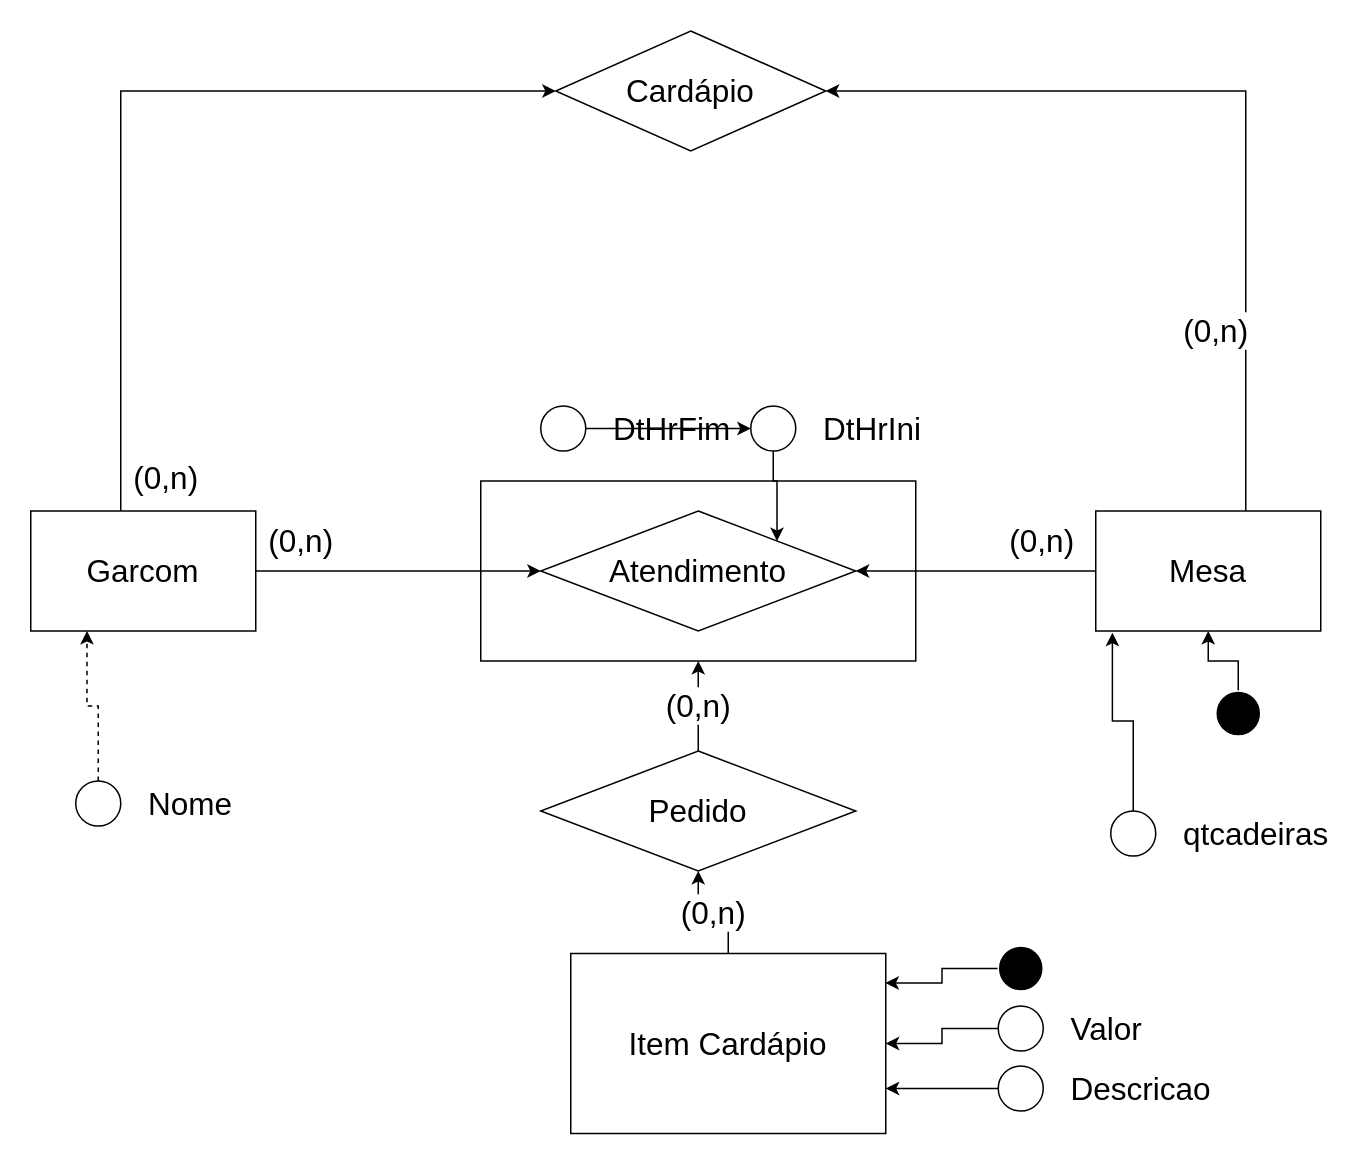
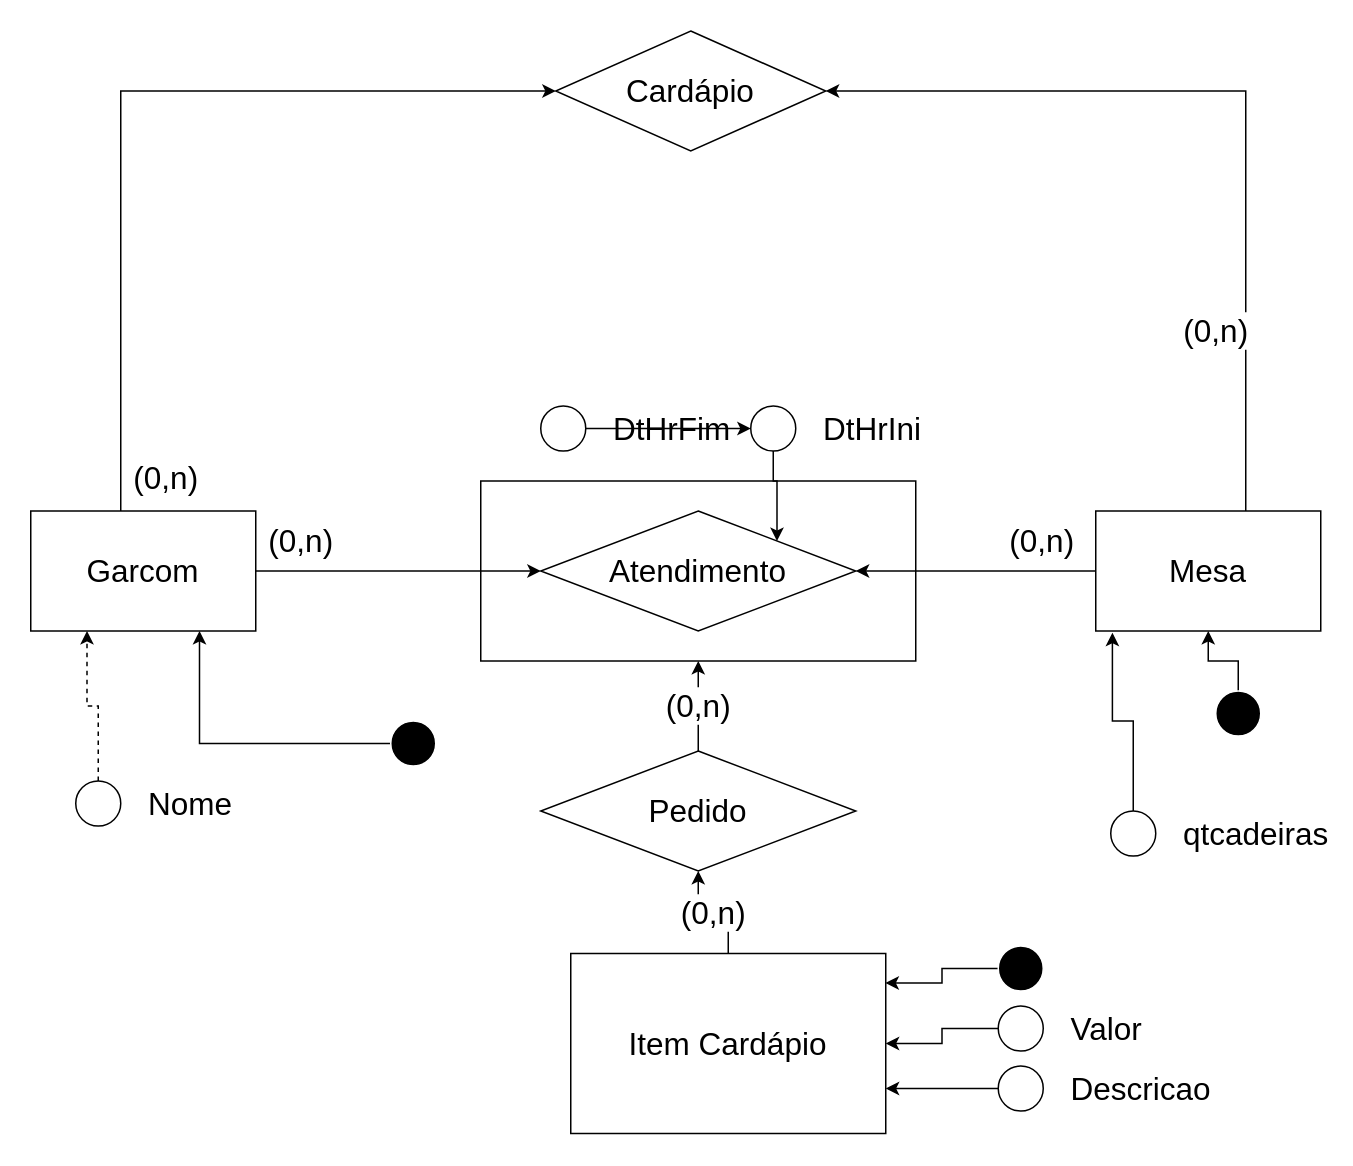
none -> (245, 743)
none -> (413, 743)
